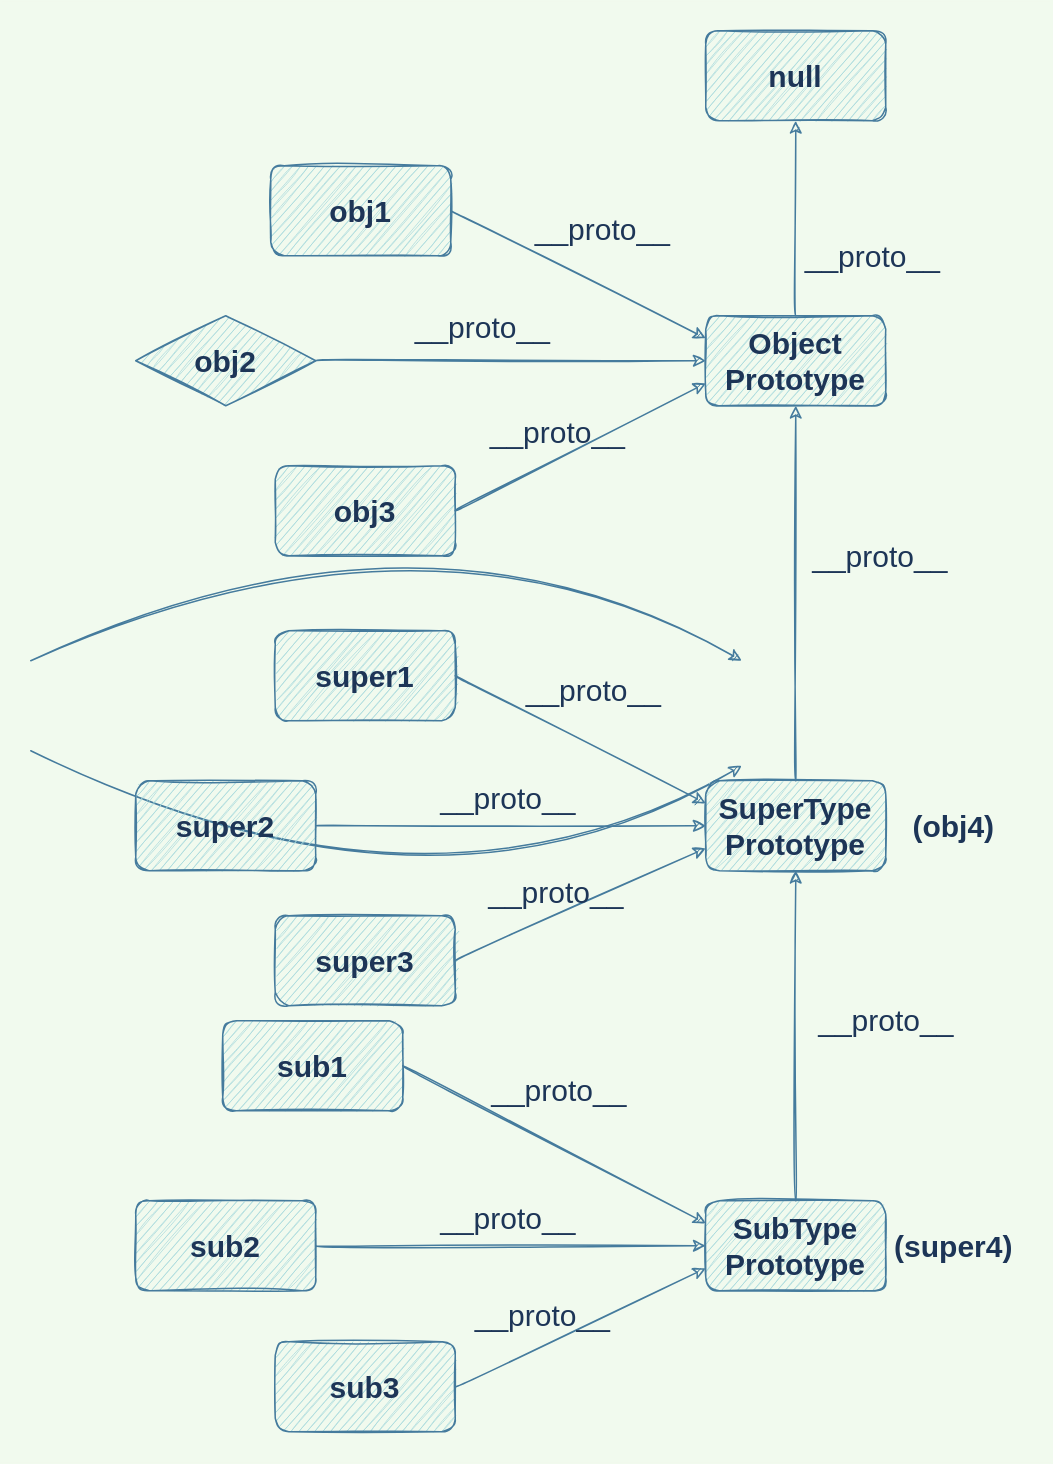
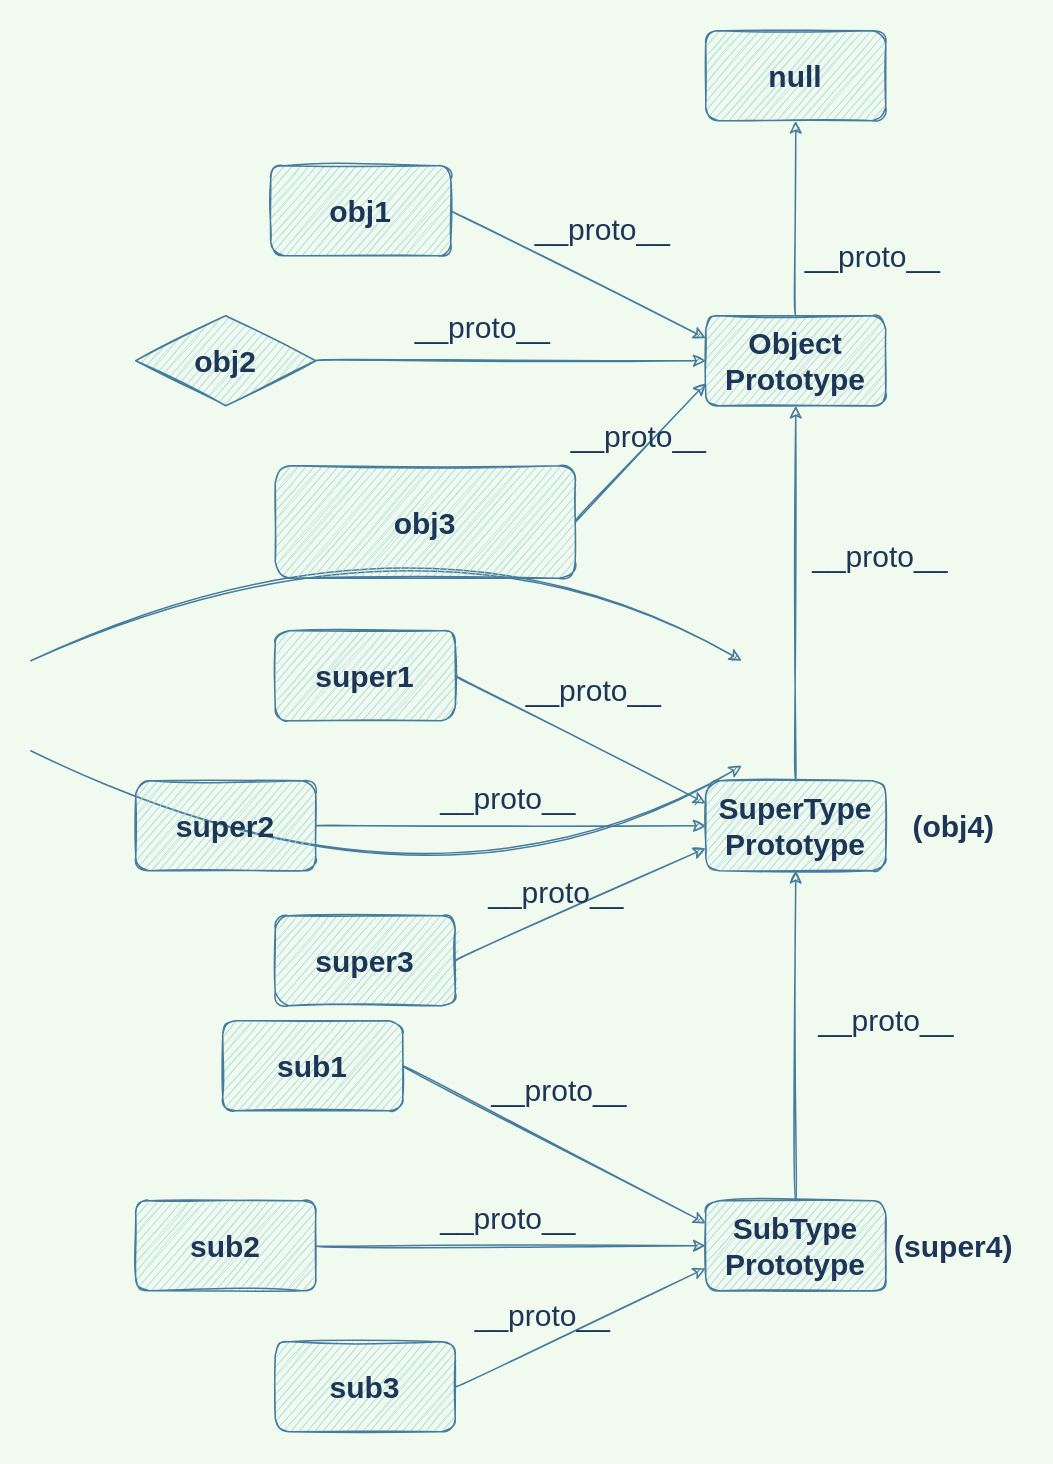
(365, 511) -> (425, 522)
